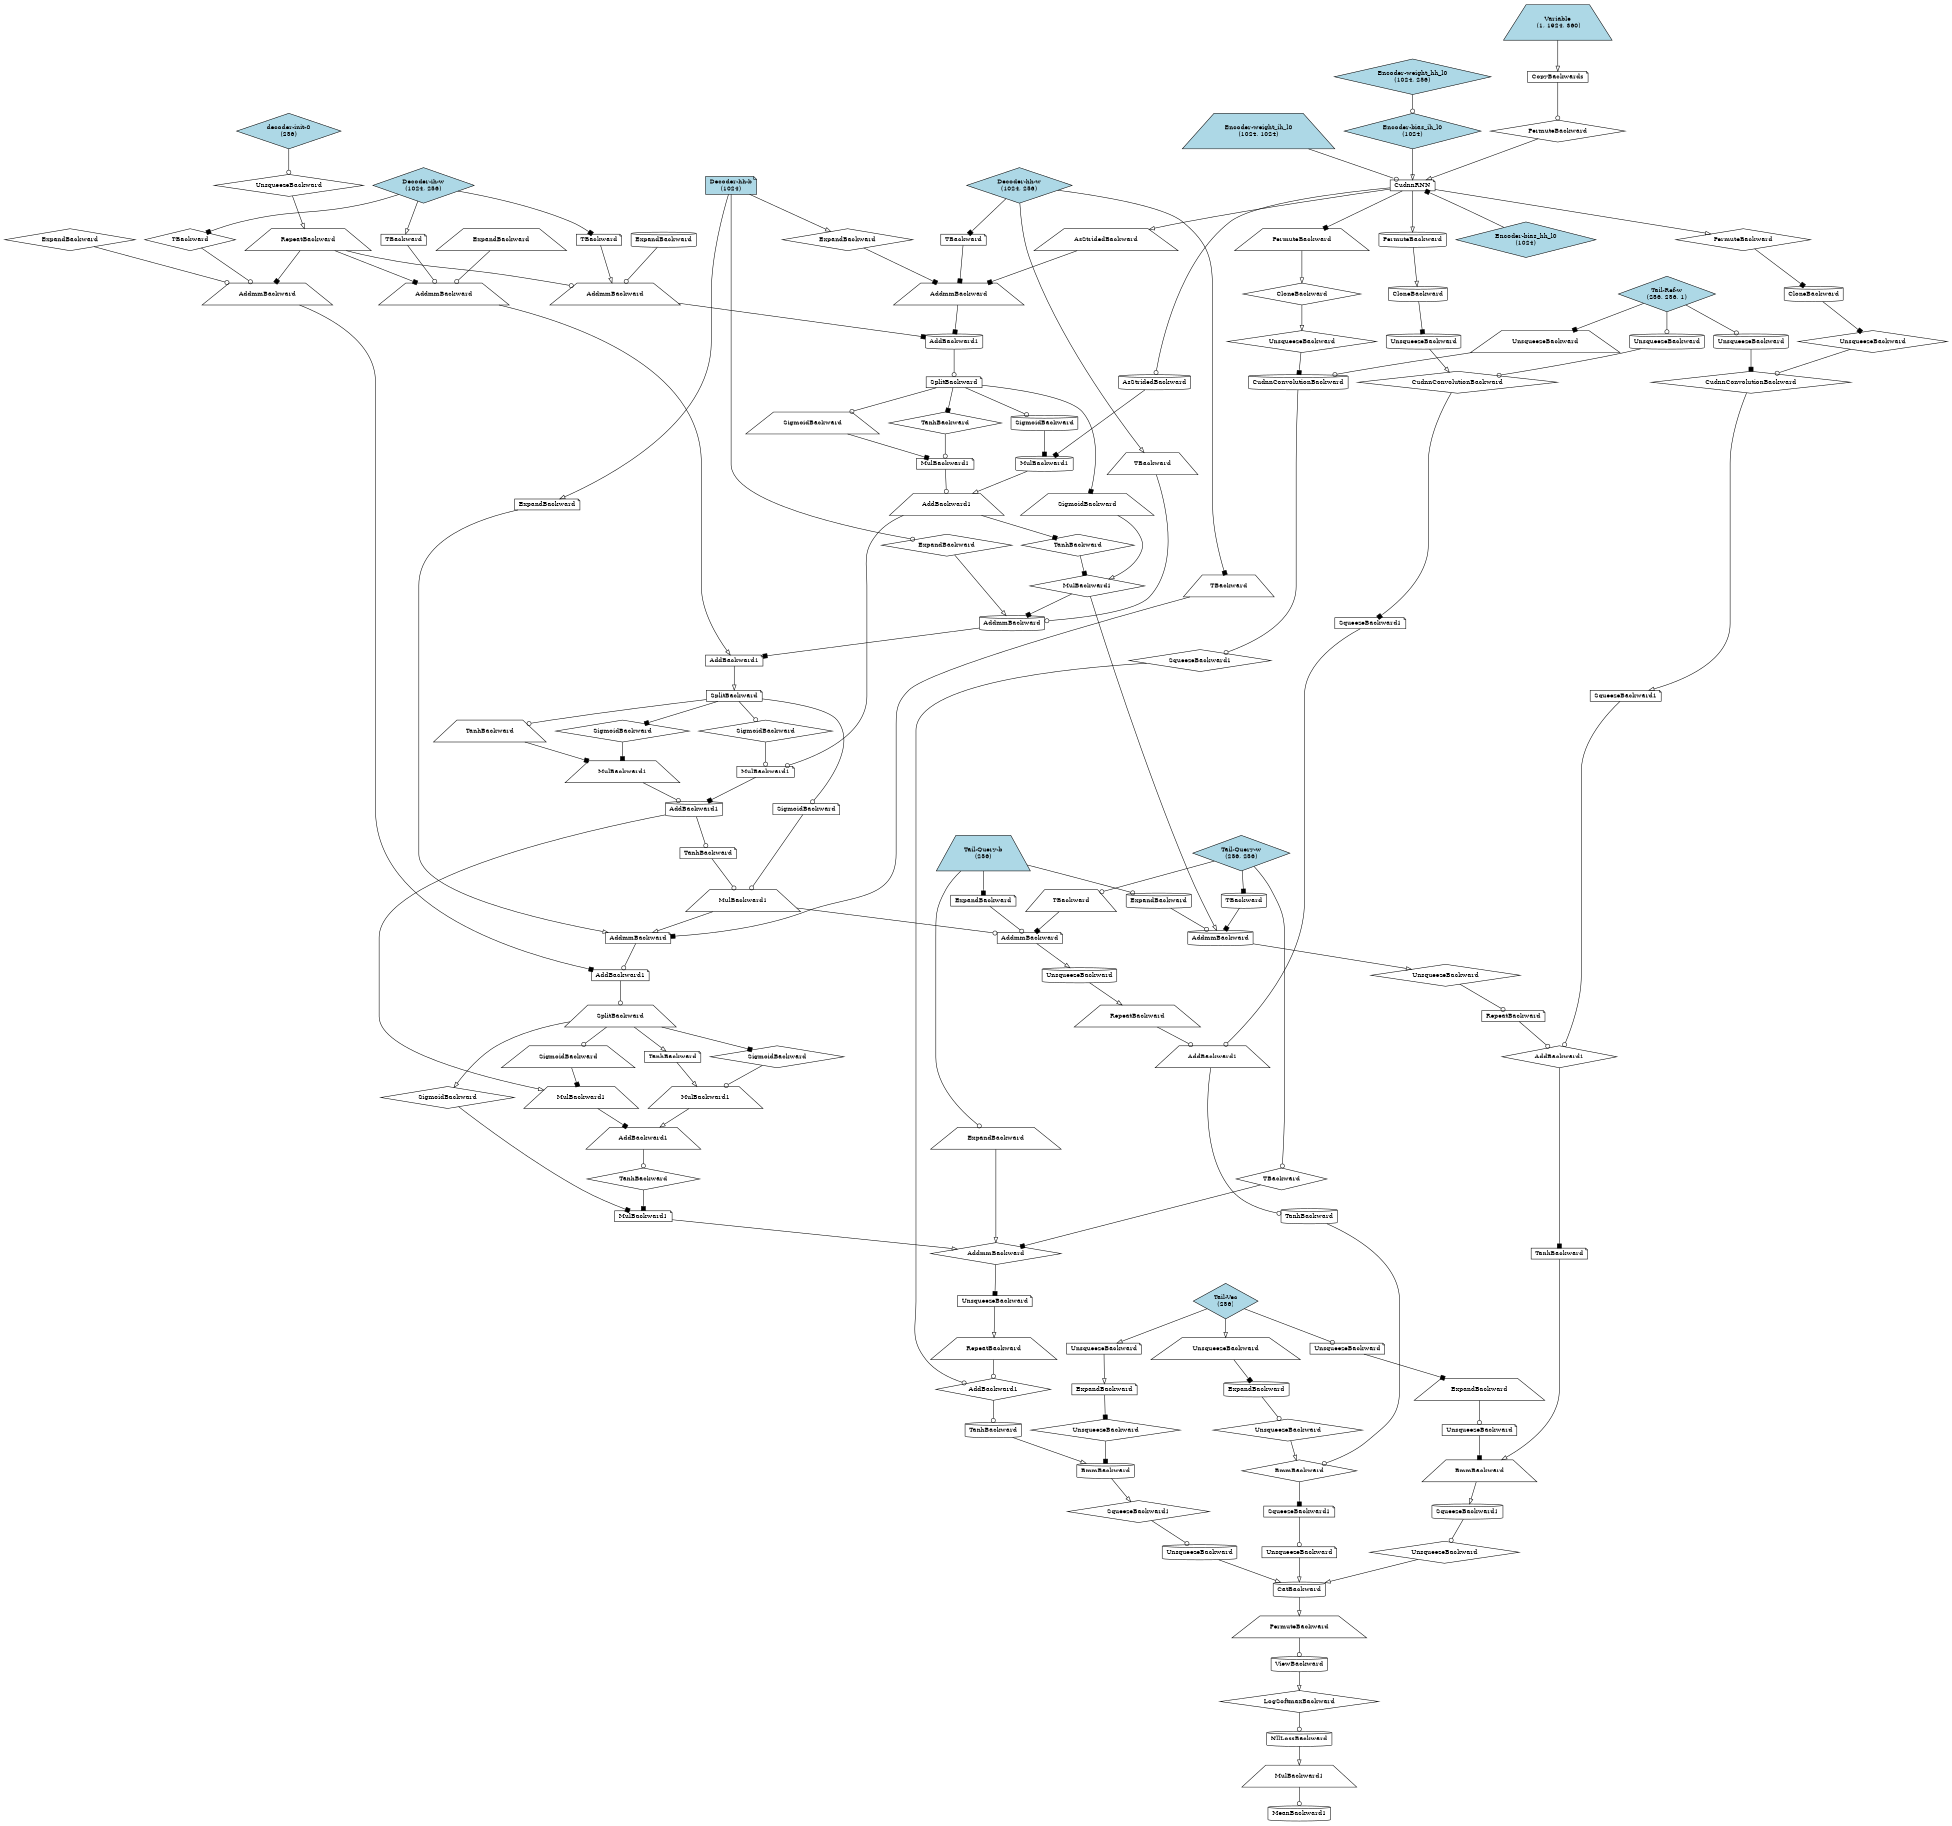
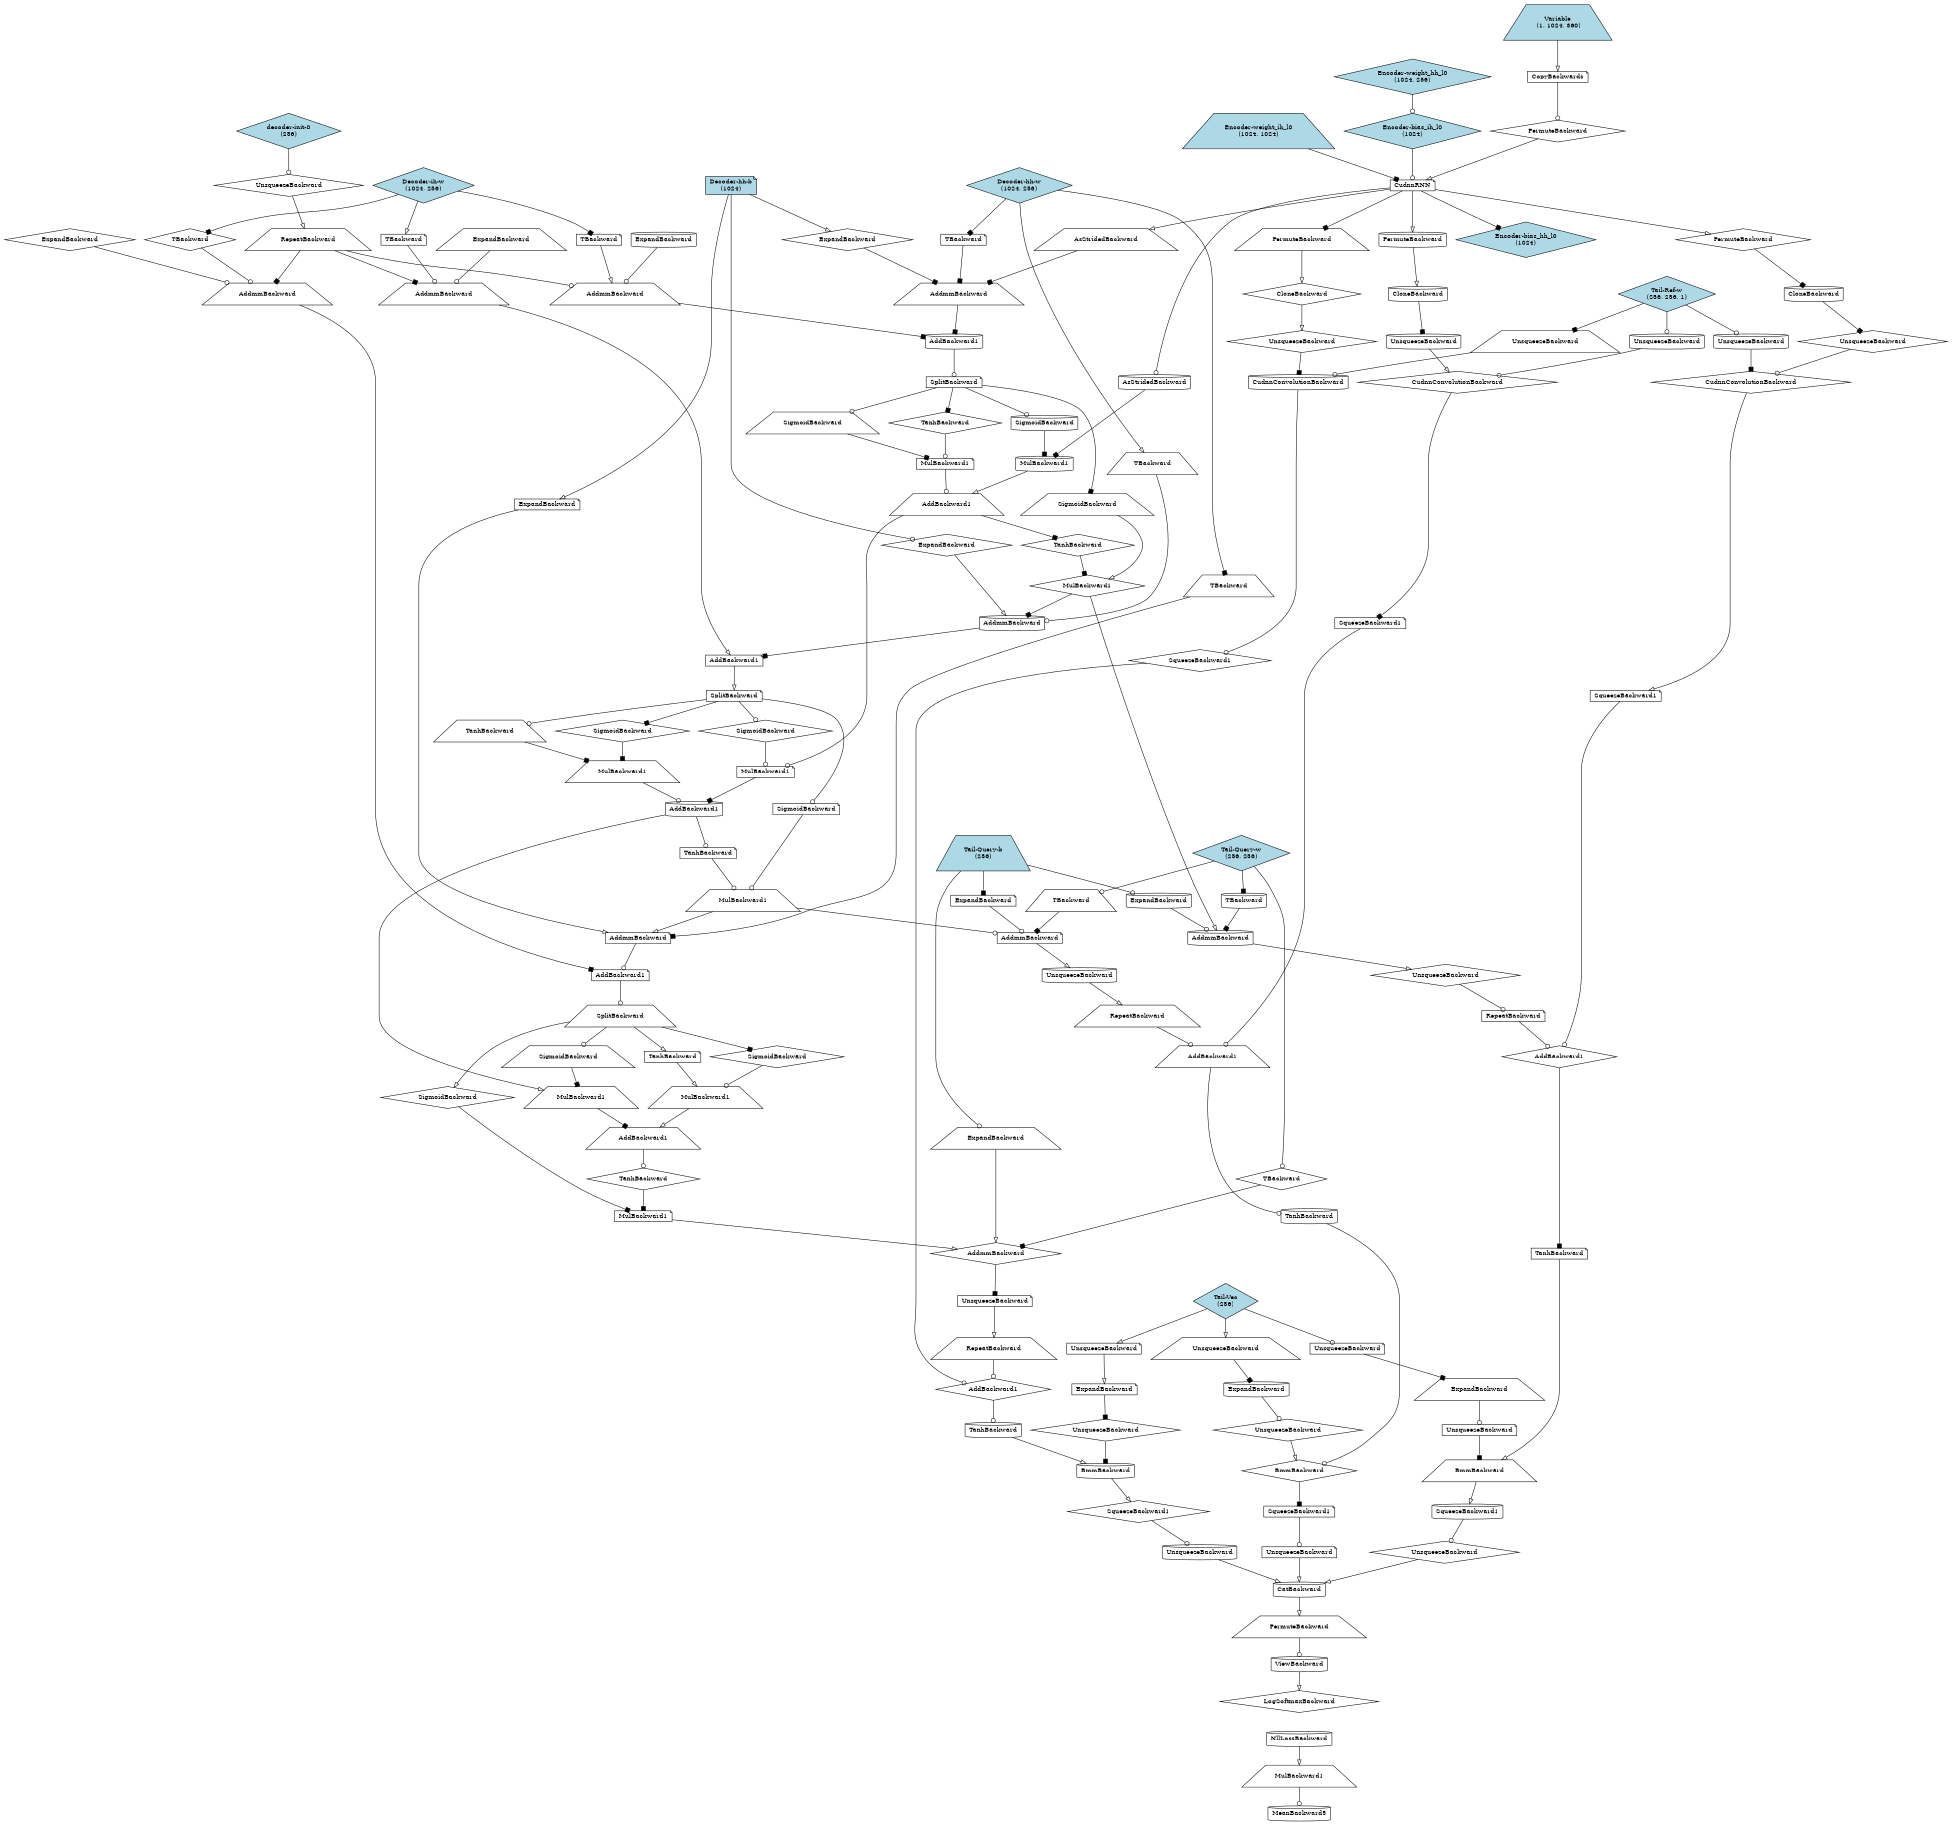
(1558, 22) -> (1558, 22)
(1413, 162) -> (1413, 162)
(1351, 164) -> (1351, 164)
(1467, 210) -> (1458, 209)
(1299, 1720) -> none
(1299, 1813) -> (1299, 1813)
